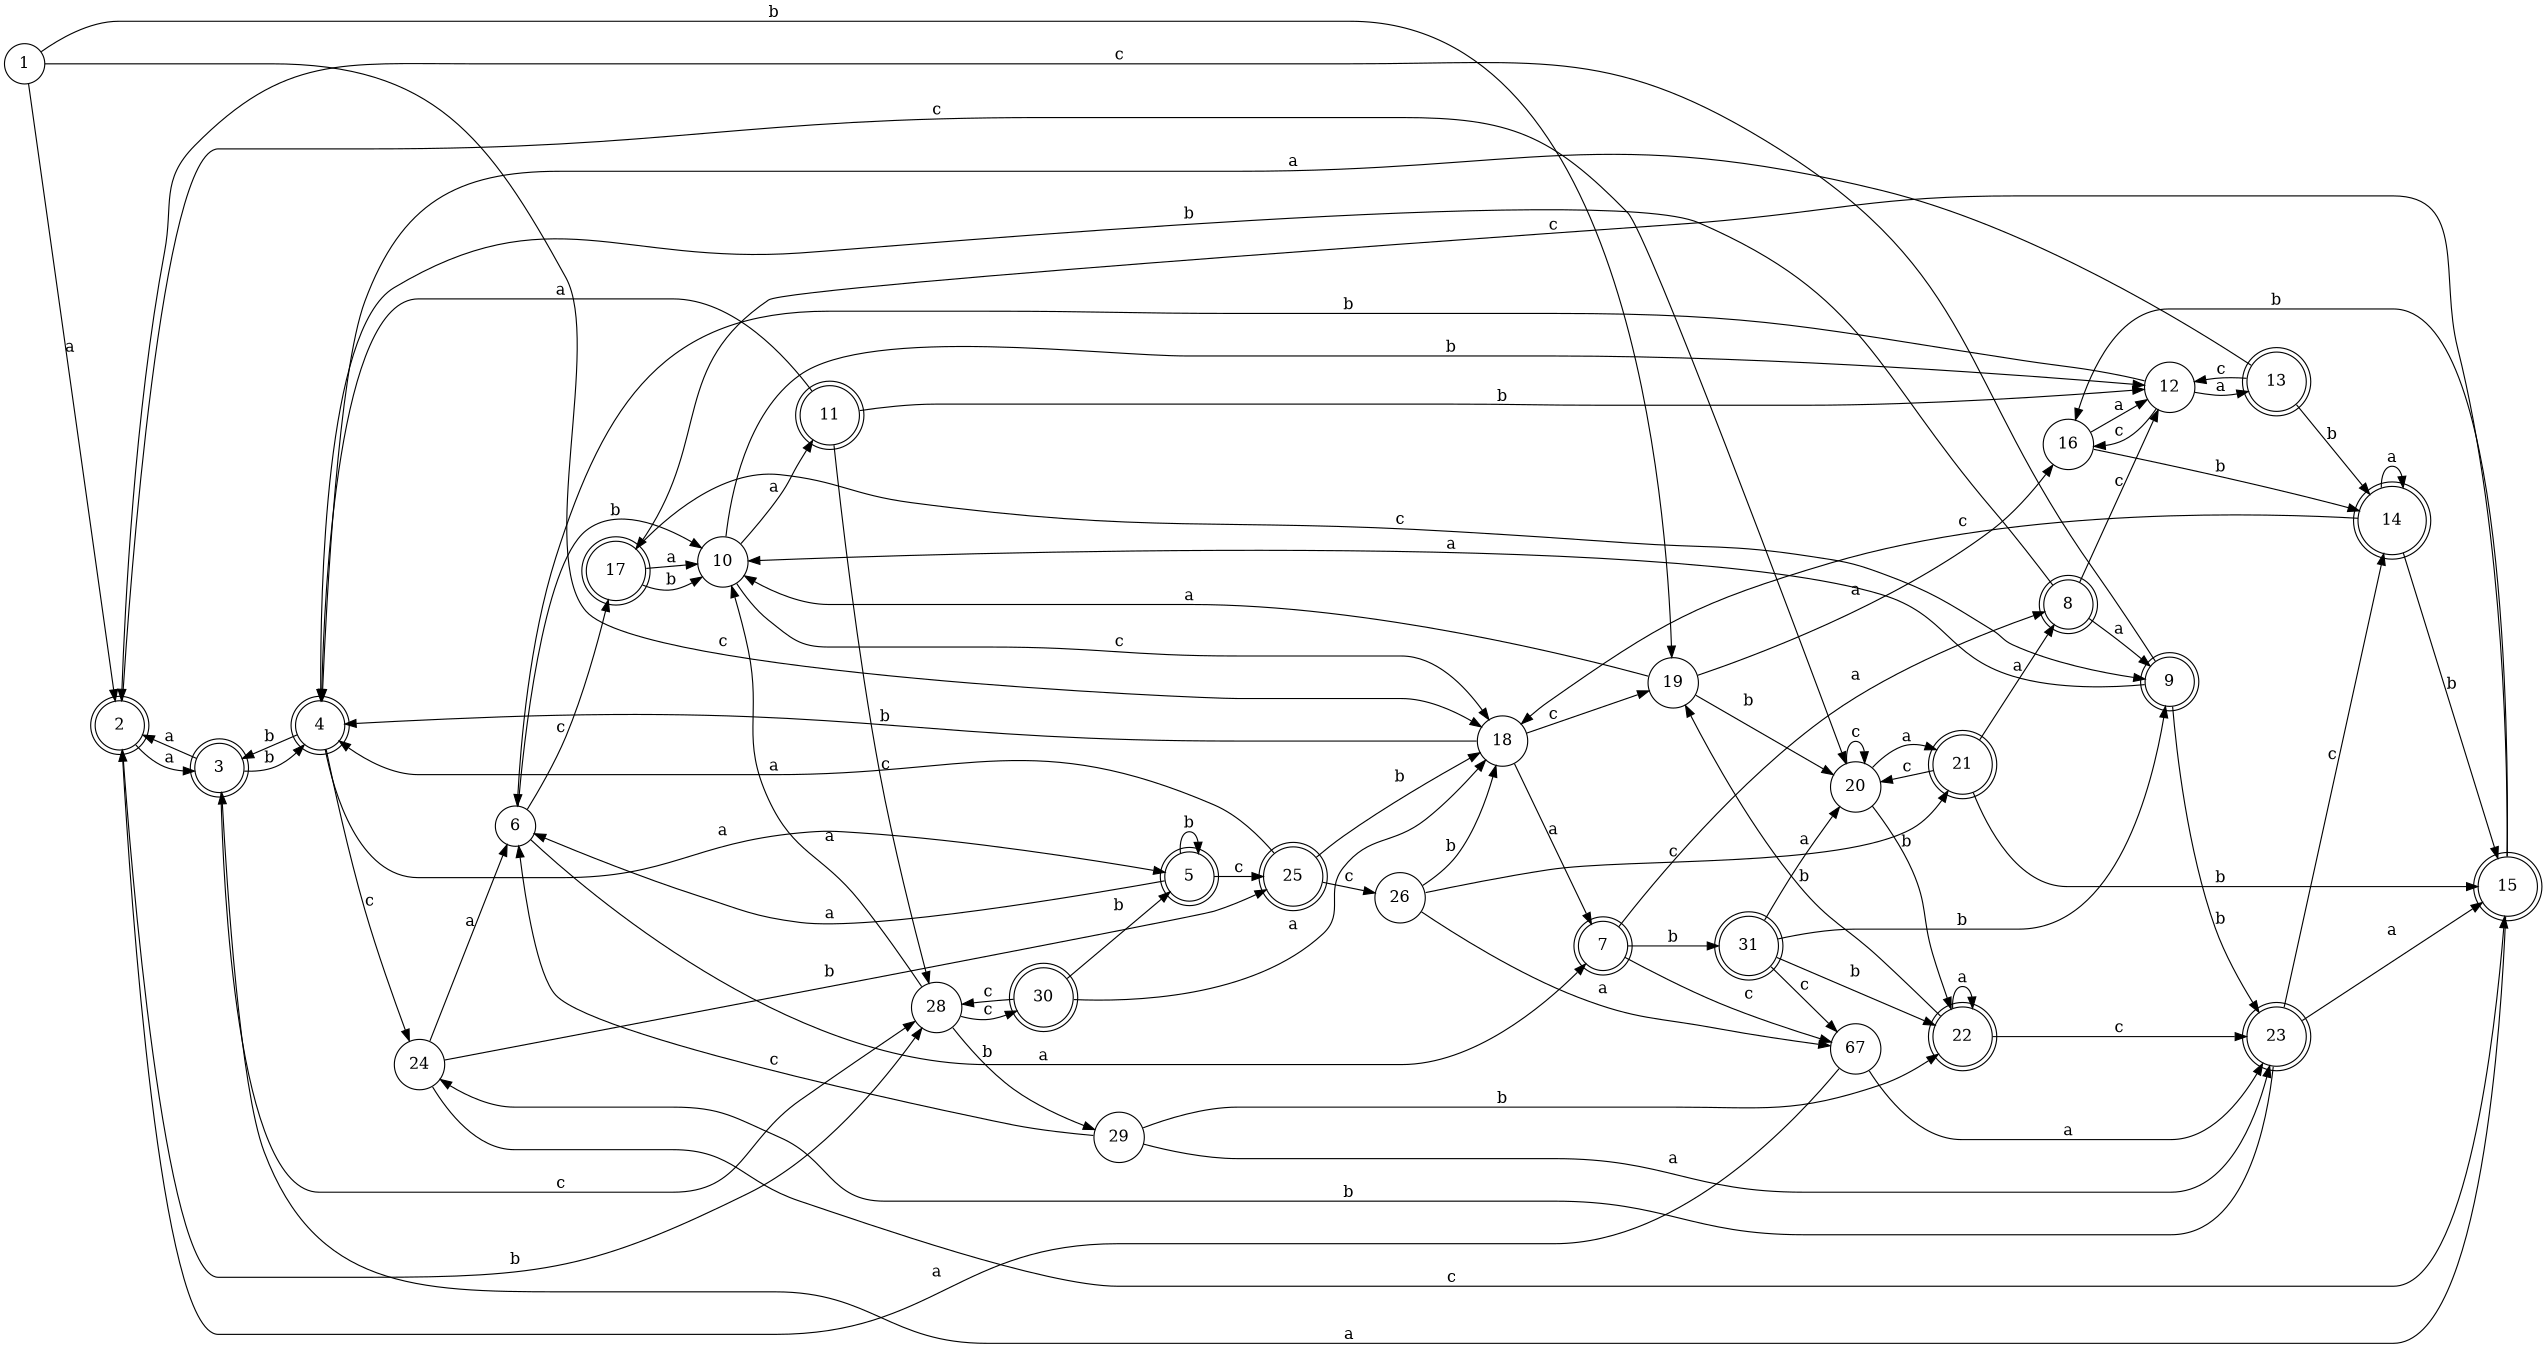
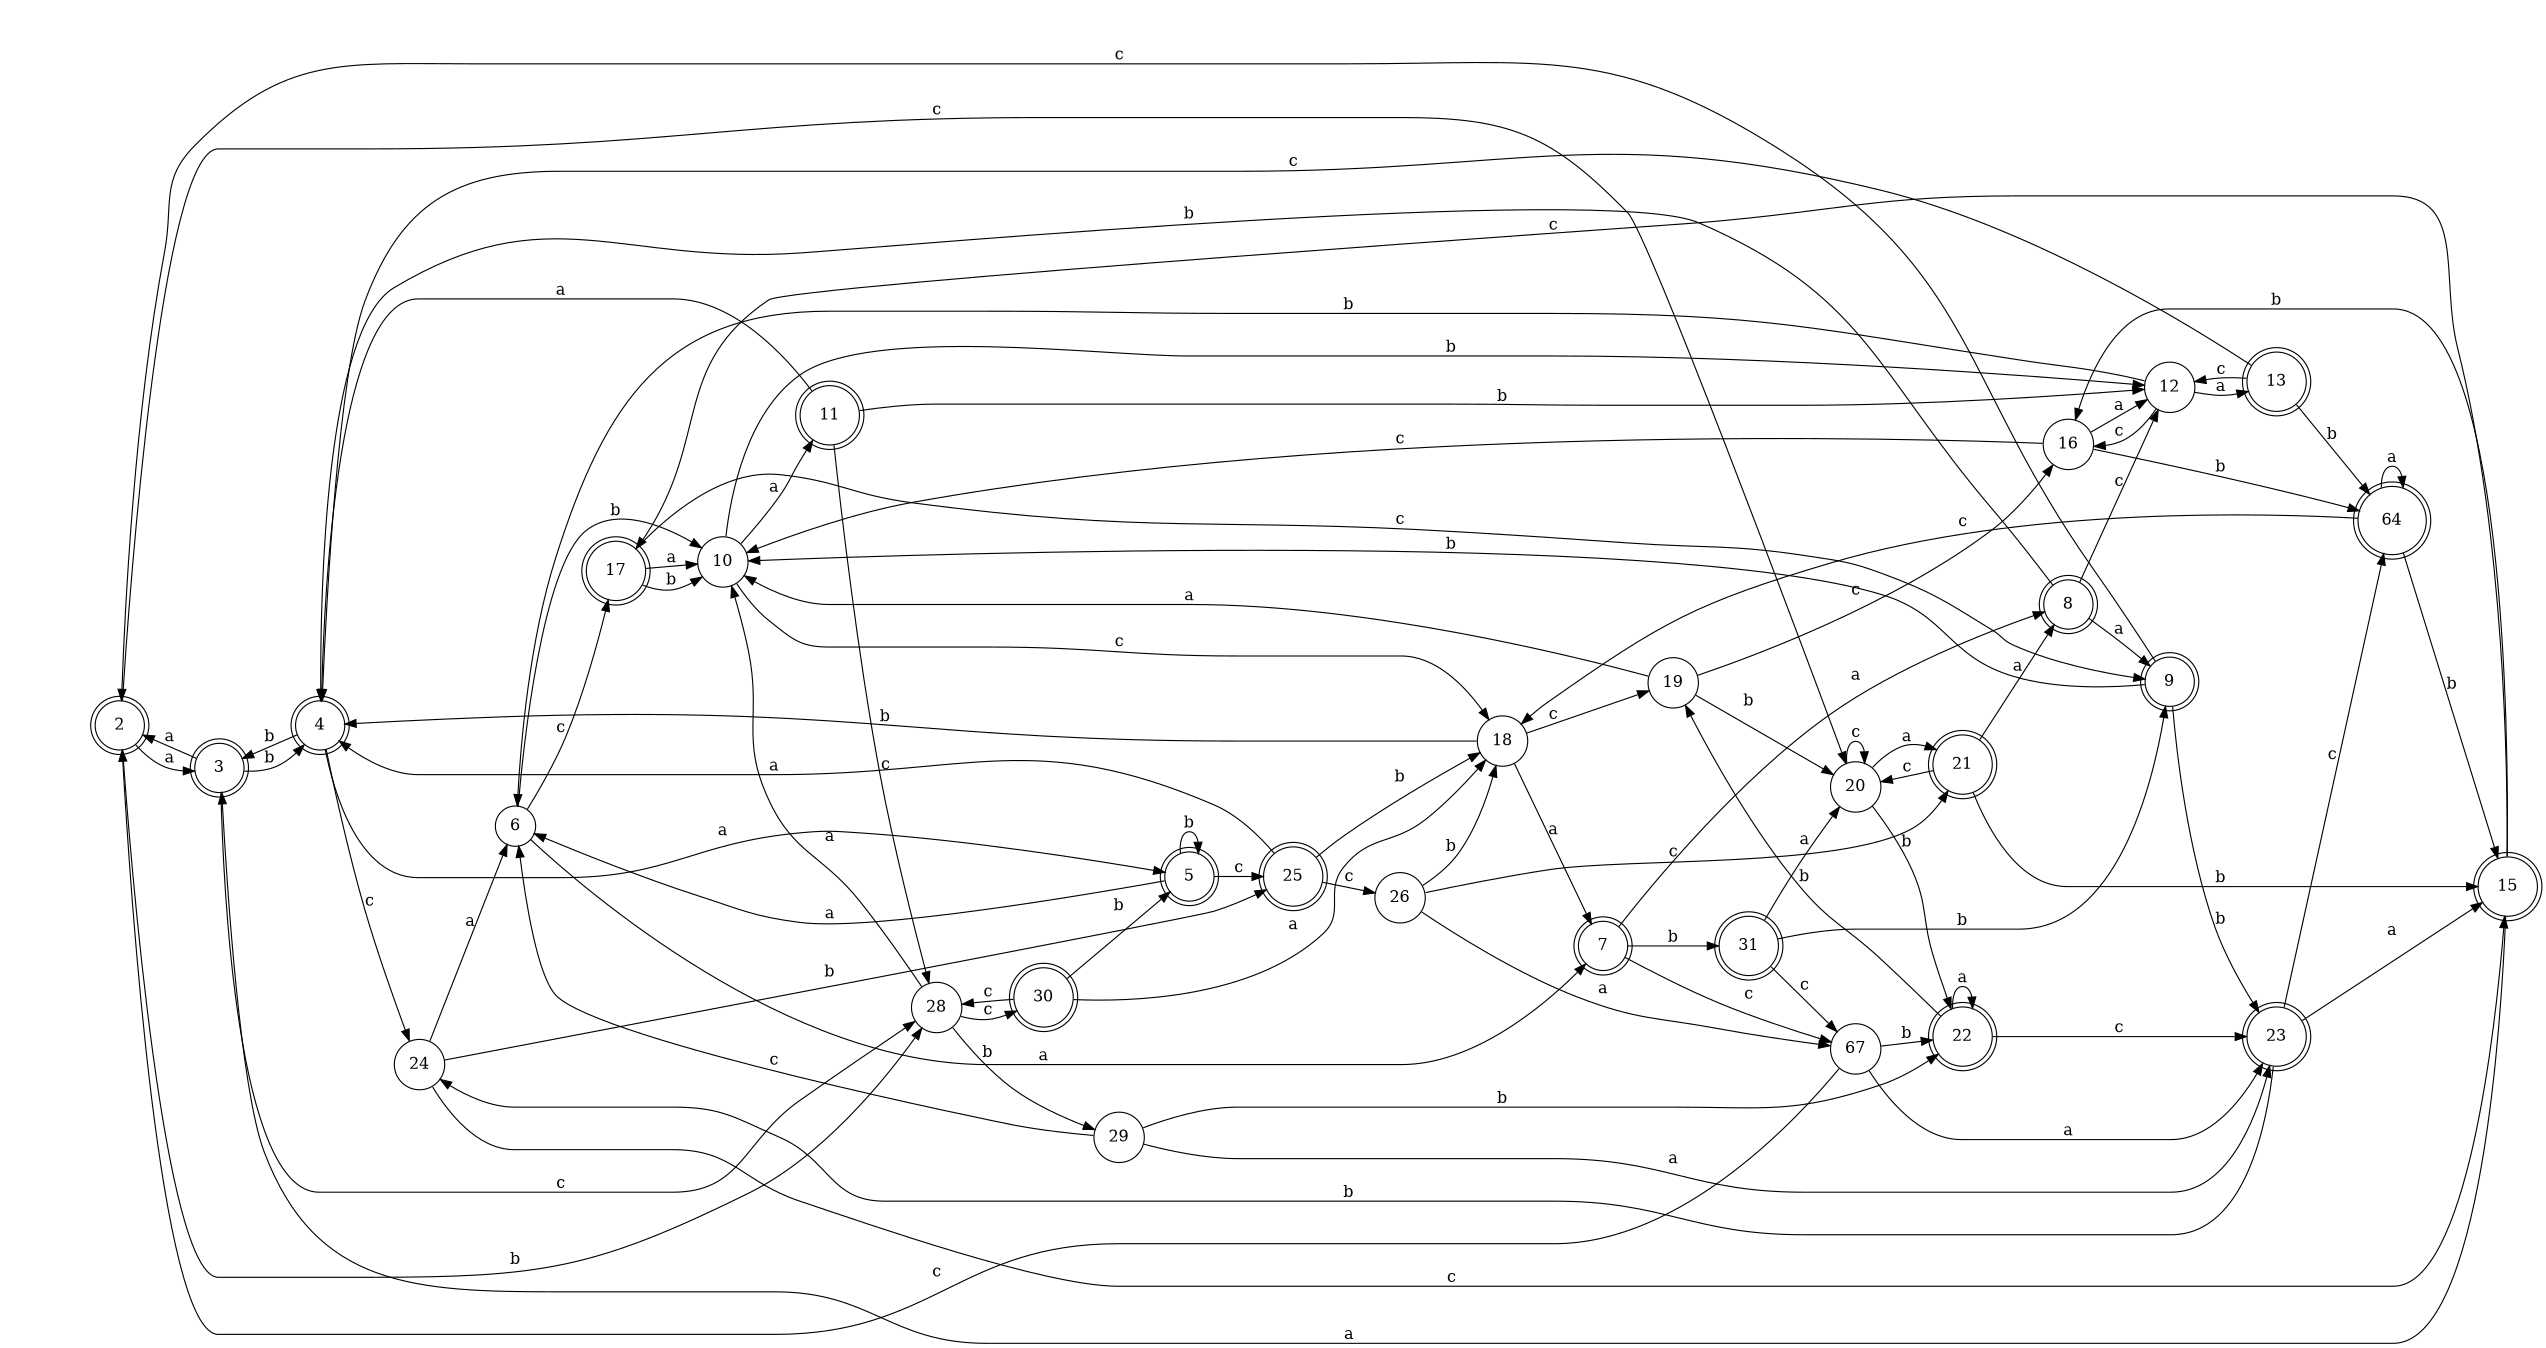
(25, 64) -> none
(1293, 162) -> (1293, 162)
none -> (1395, 450)
(2392, 521) -> (2392, 521)
(1451, 545) -> (1451, 545)
(1856, 591) -> (1856, 591)
(1850, 989) -> (1901, 1044)
(937, 1272) -> (937, 1272)
